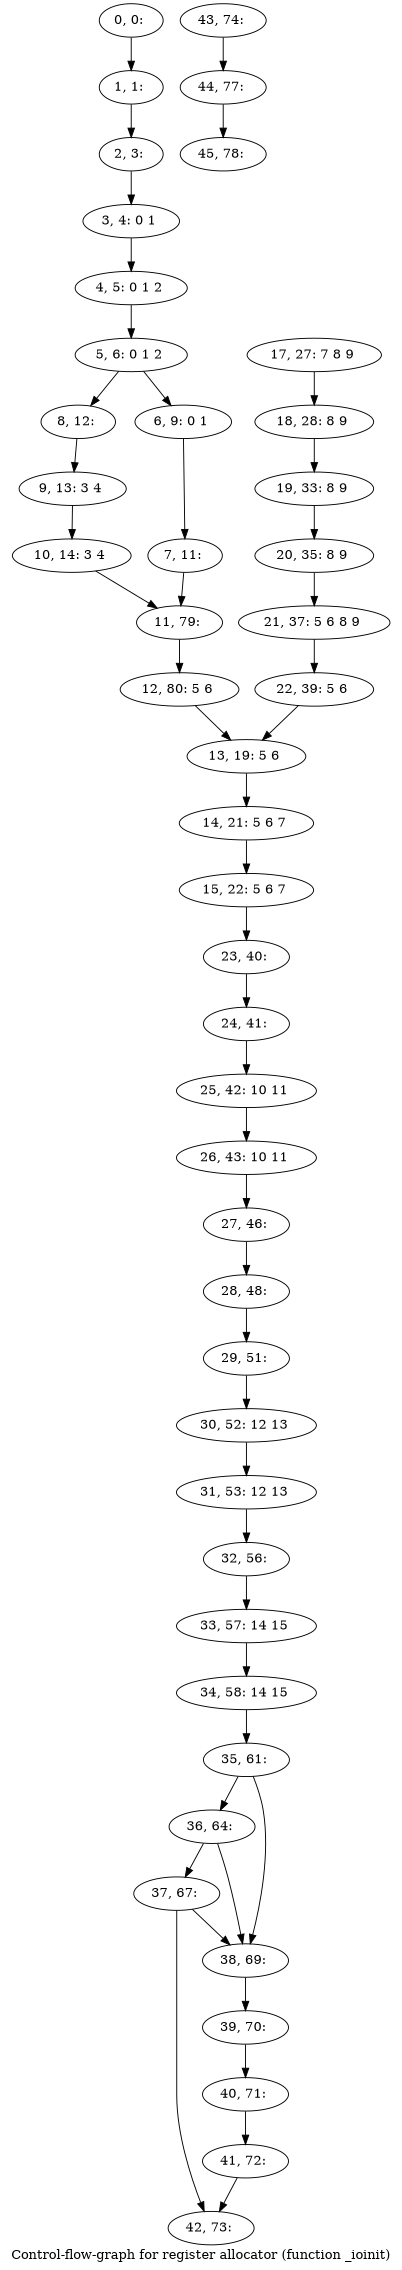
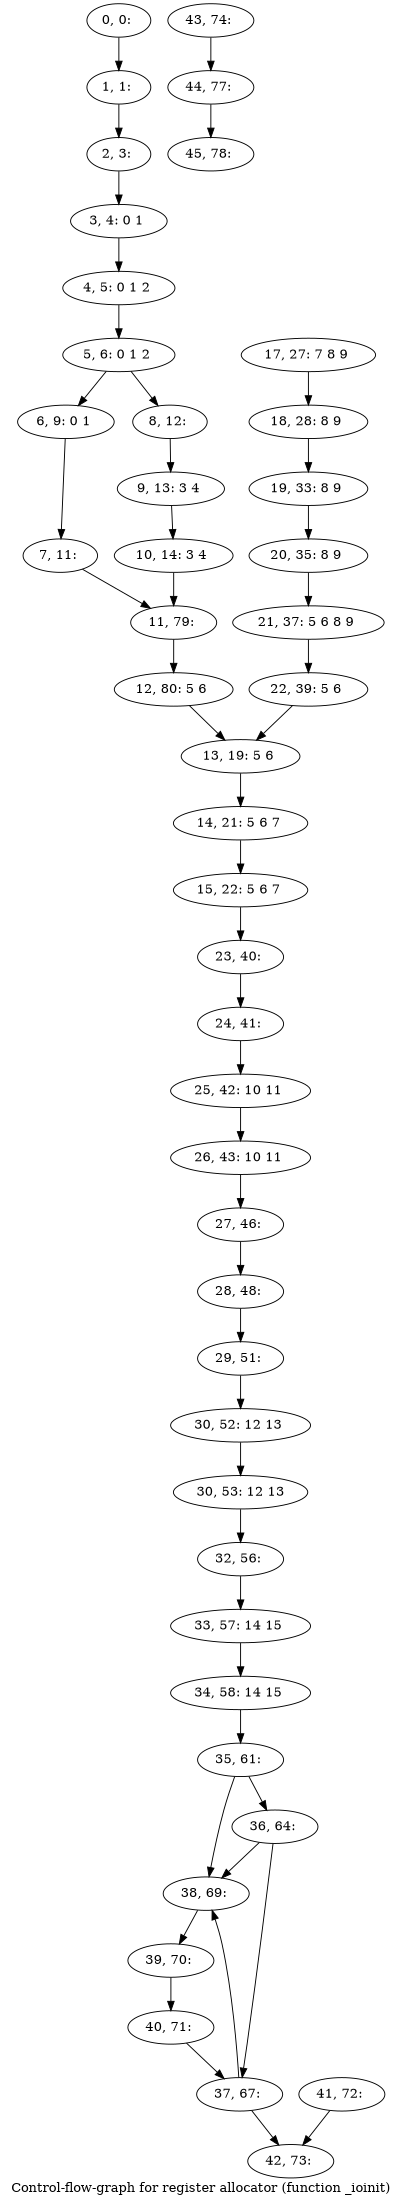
(246, 1492) -> (241, 1492)
(246, 2123) -> (202, 2058)
